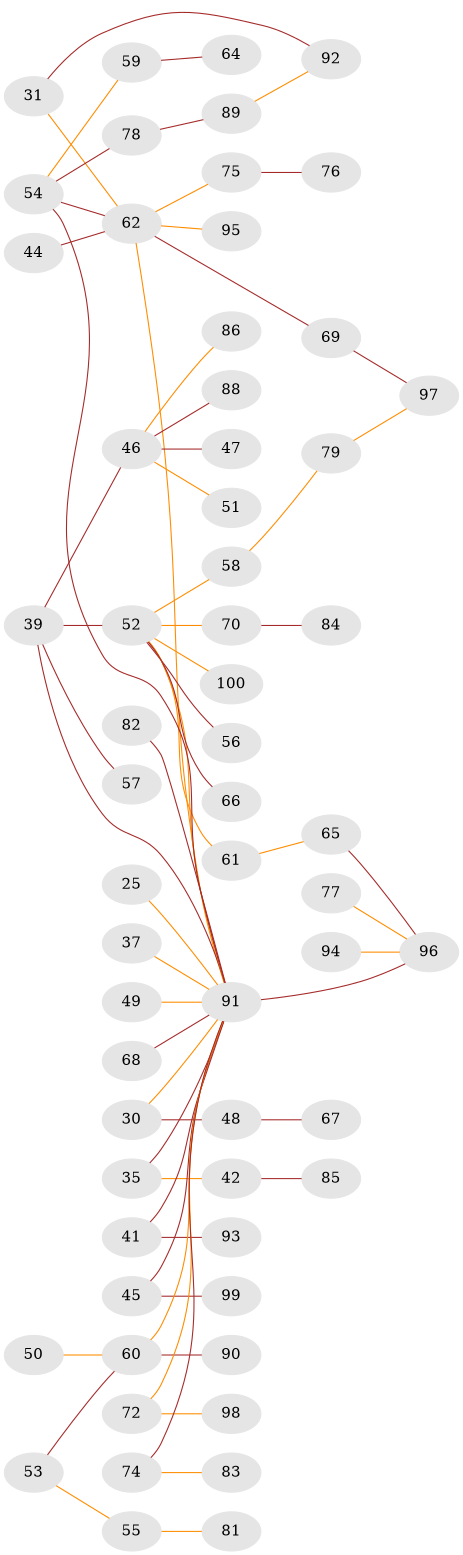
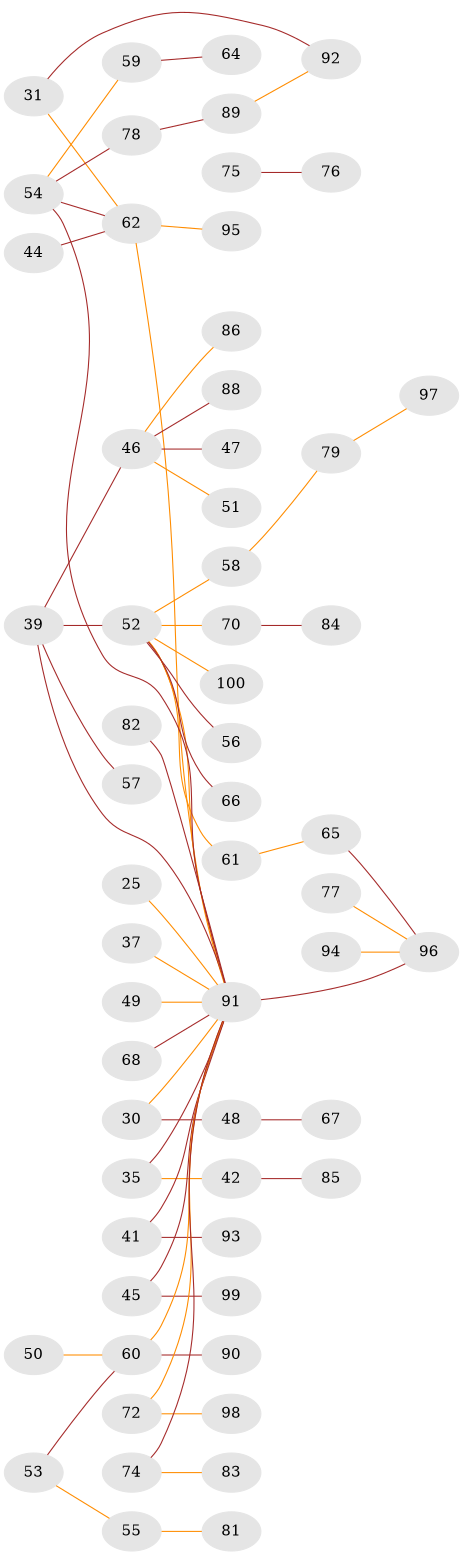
(182, 198) -> none
(331, 338) -> none
